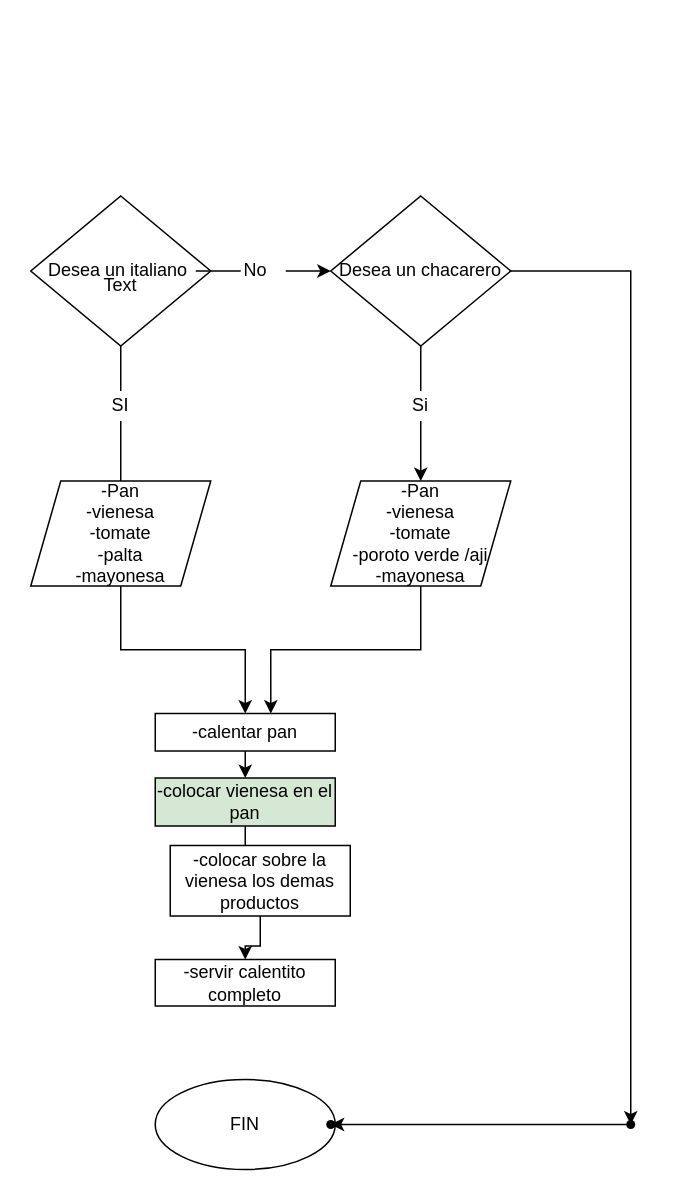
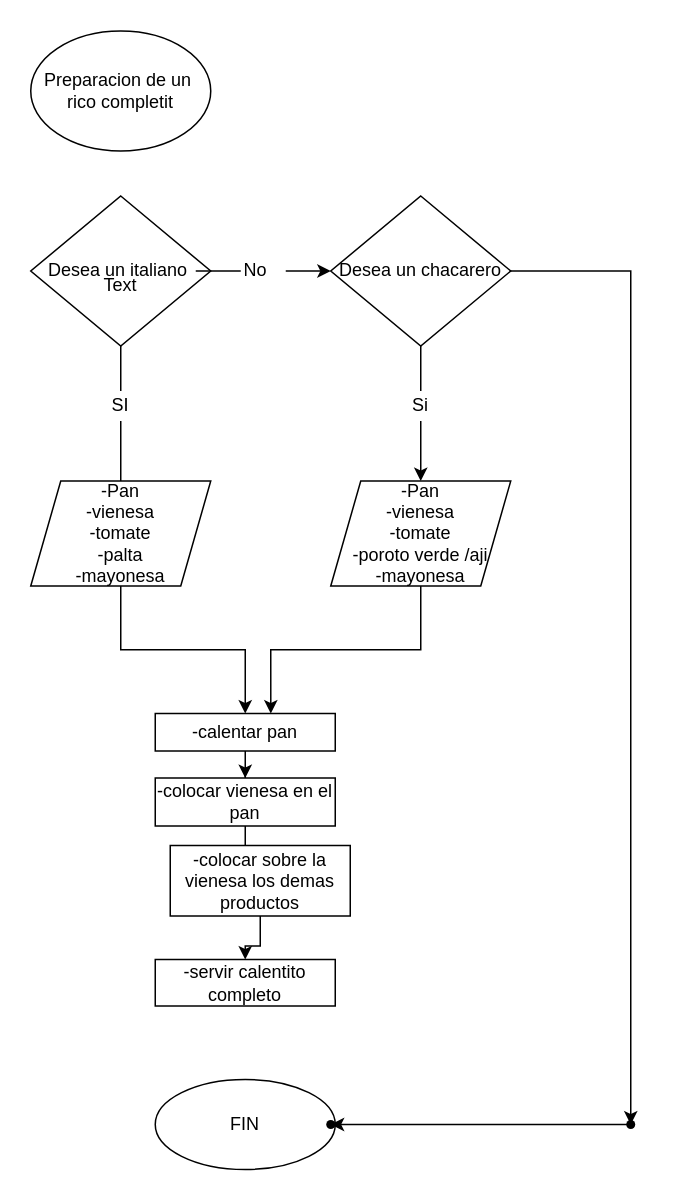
none -> (121, 91)
(245, 781) -> (245, 781)
(245, 802) -> (245, 802)
